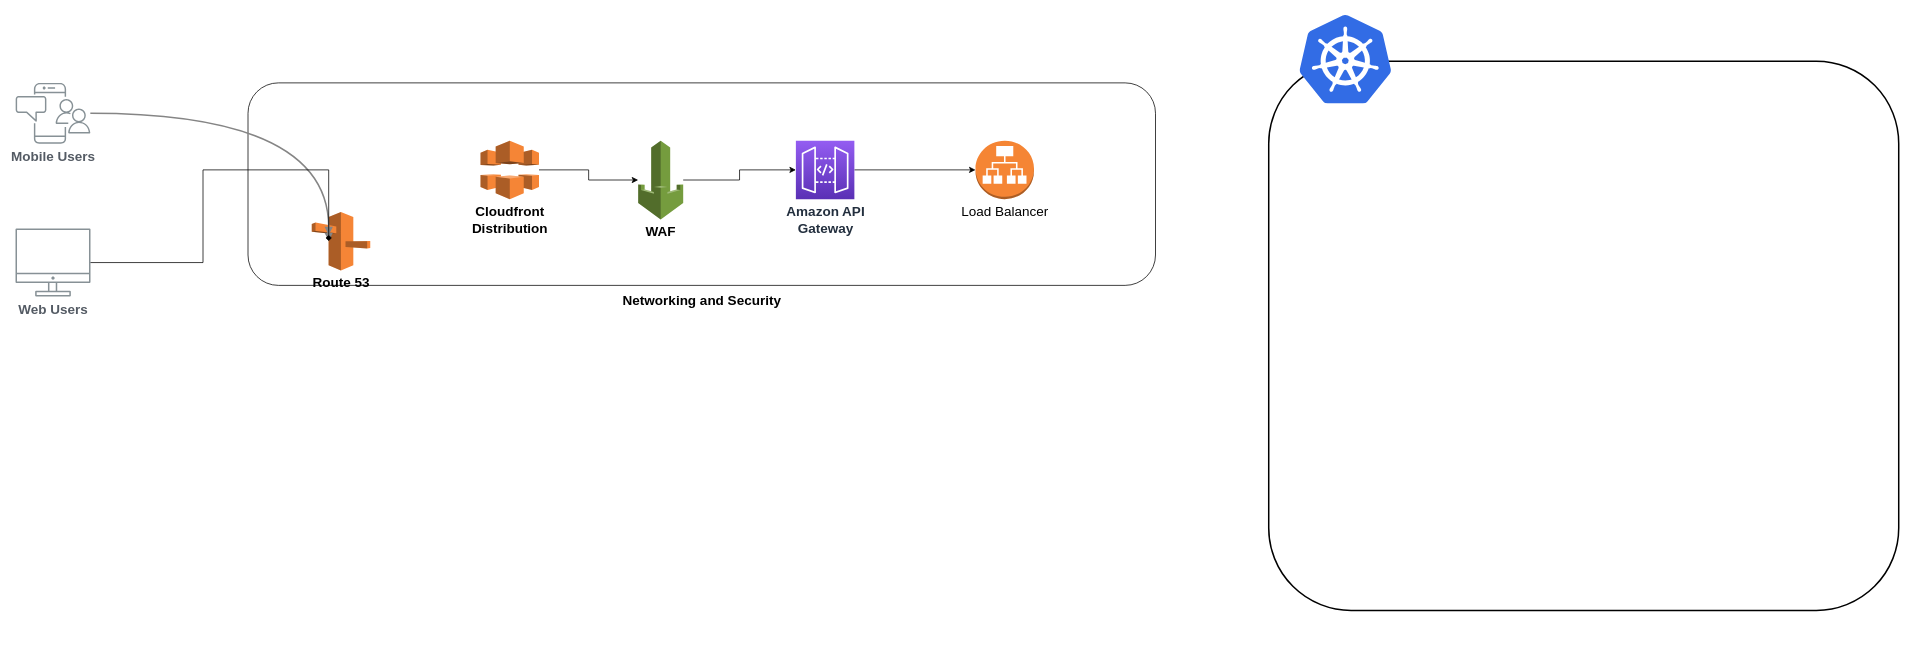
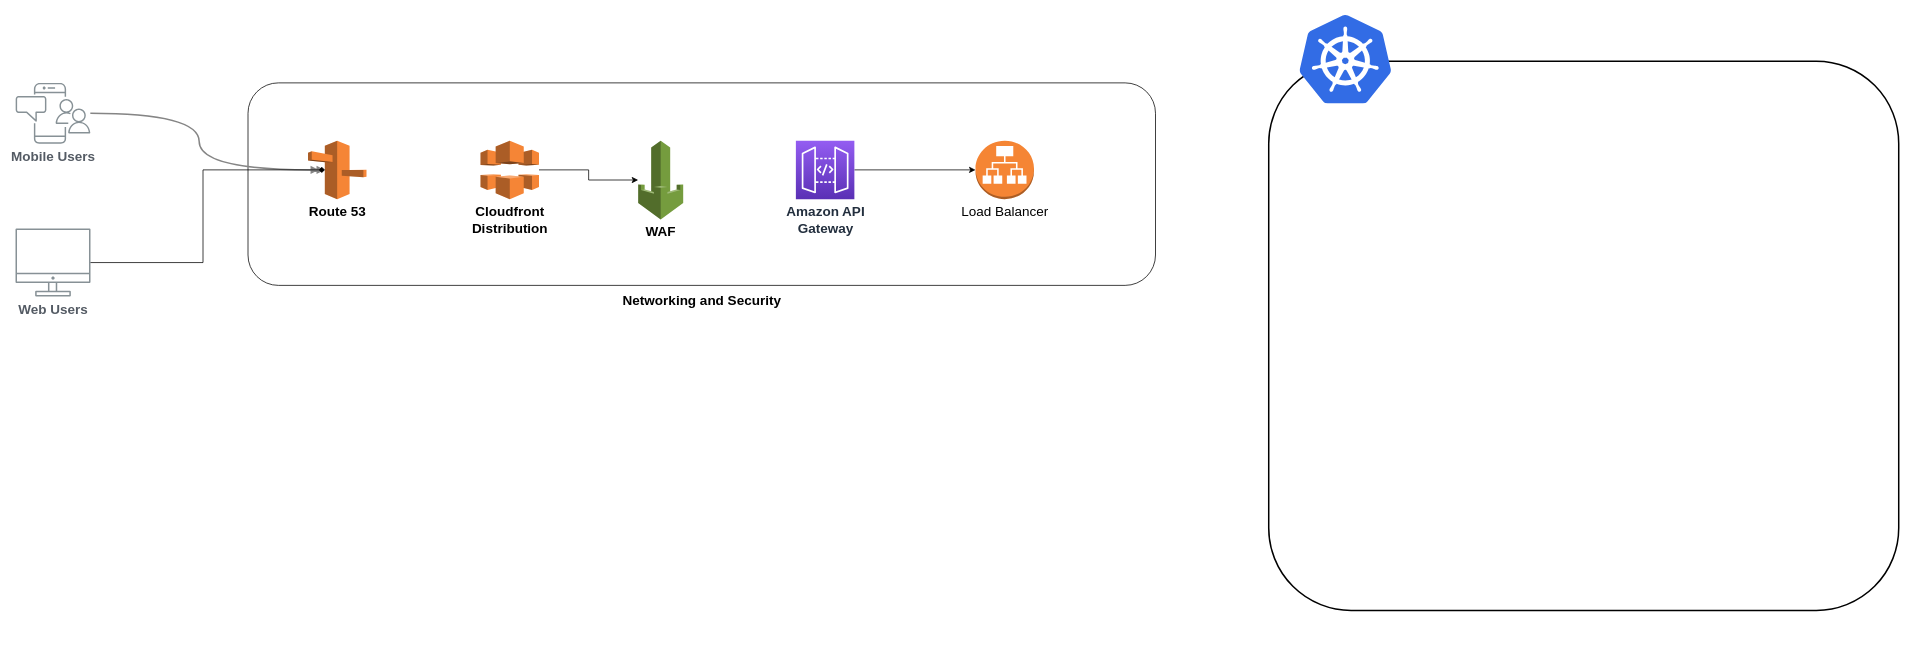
(739, 175) -> none
(341, 241) -> (337, 170)
